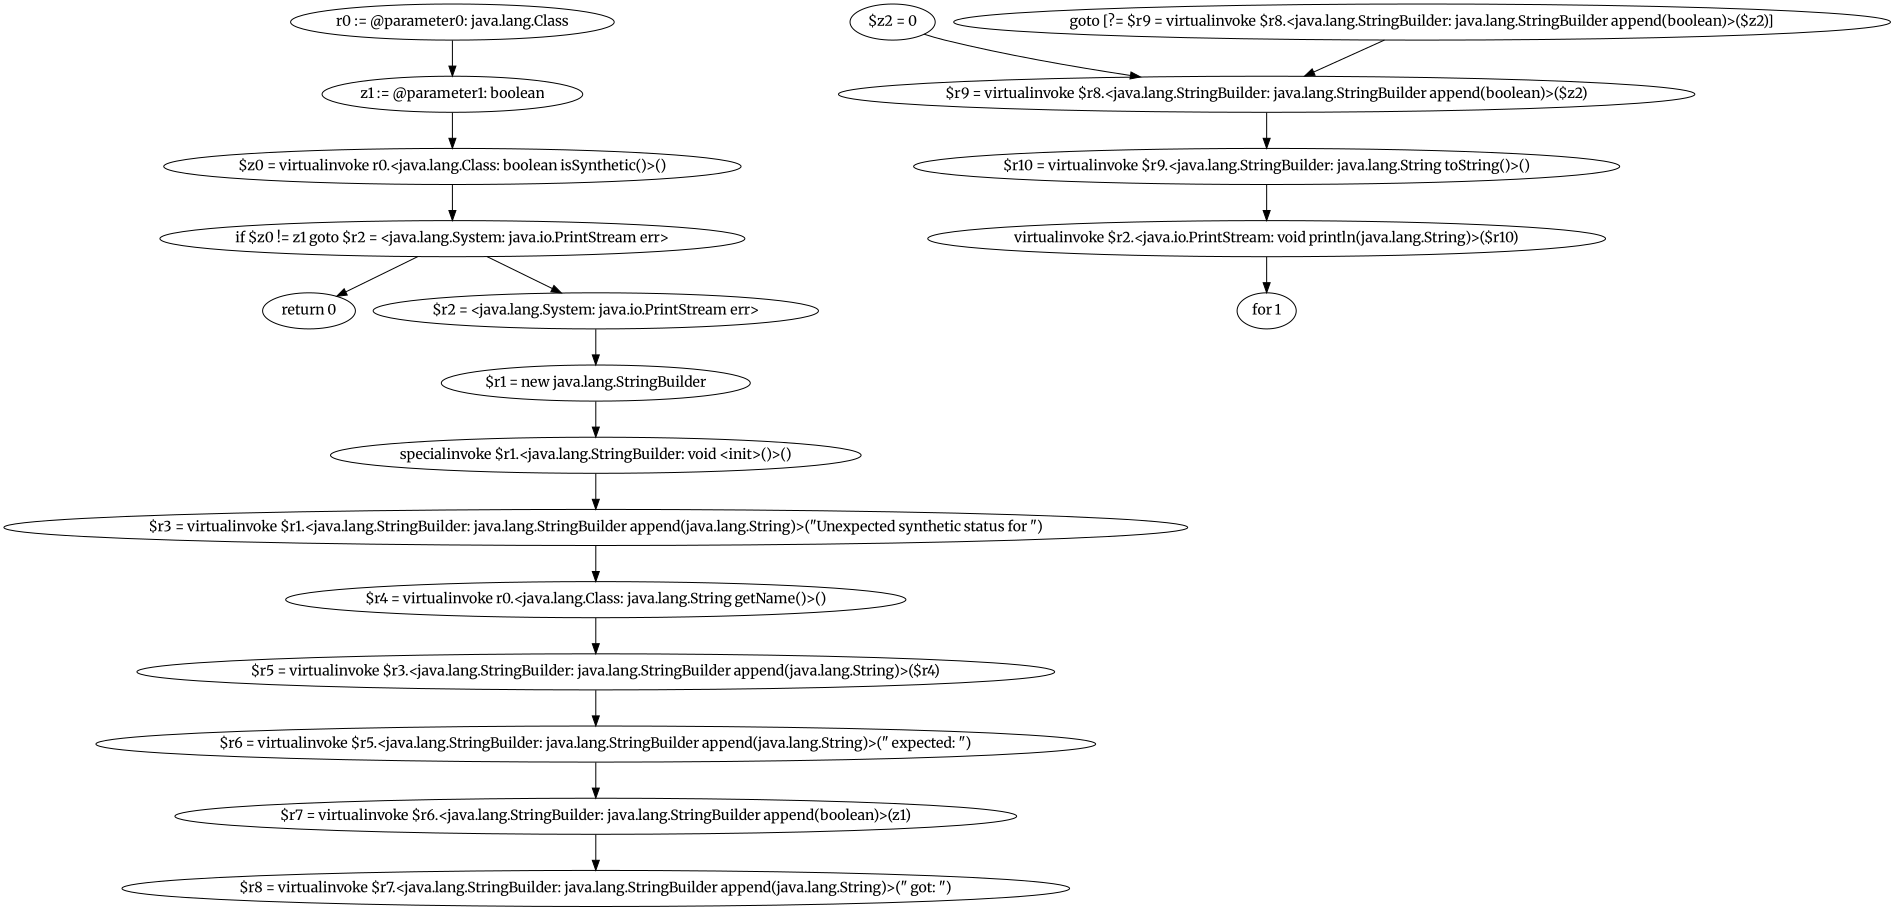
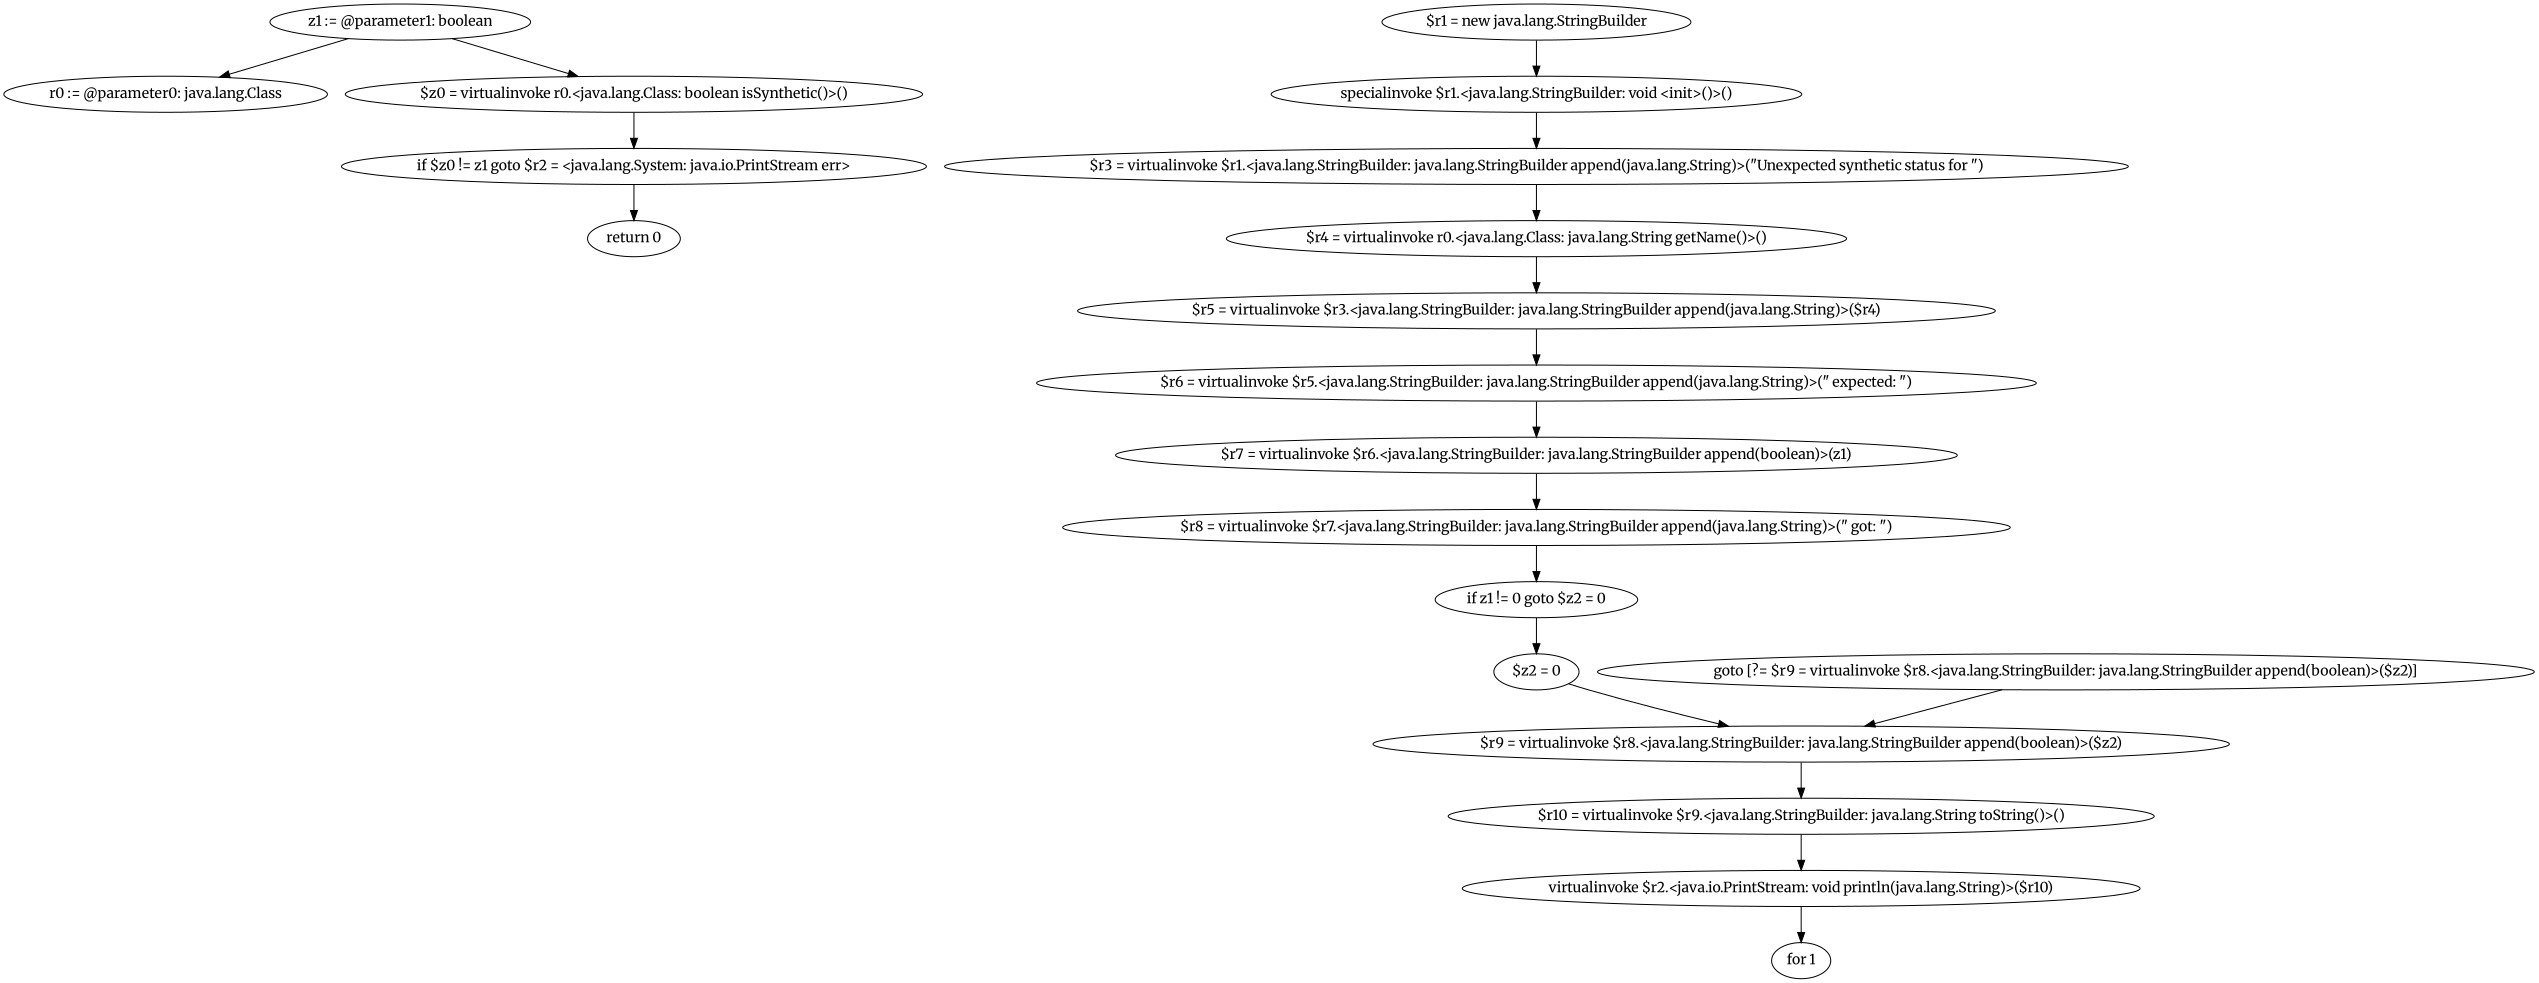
(452, 53) -> (289, 56)
(596, 311) -> none
none -> (1536, 600)
